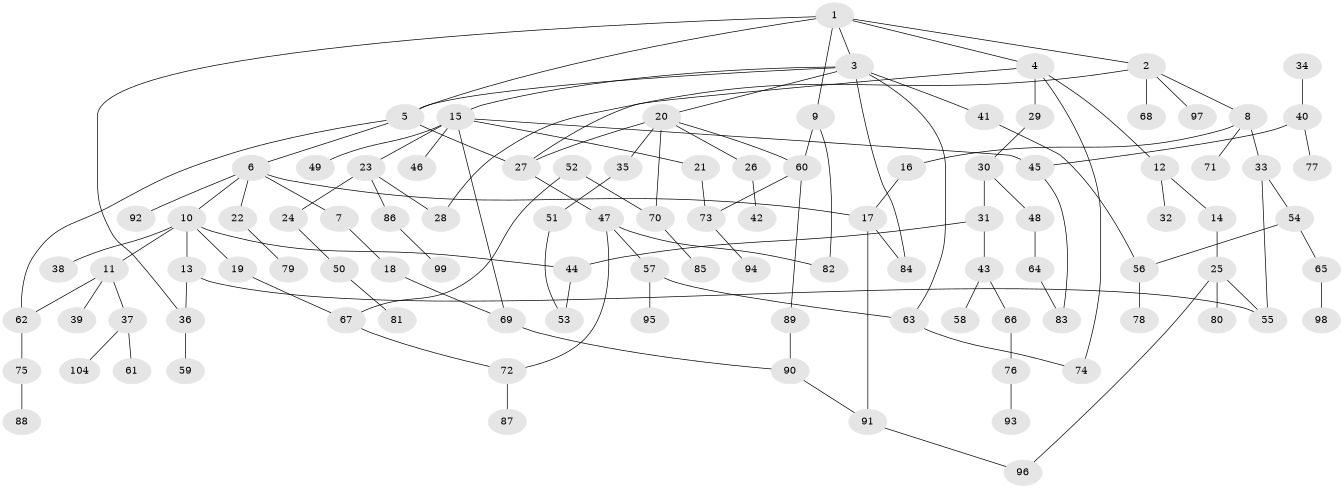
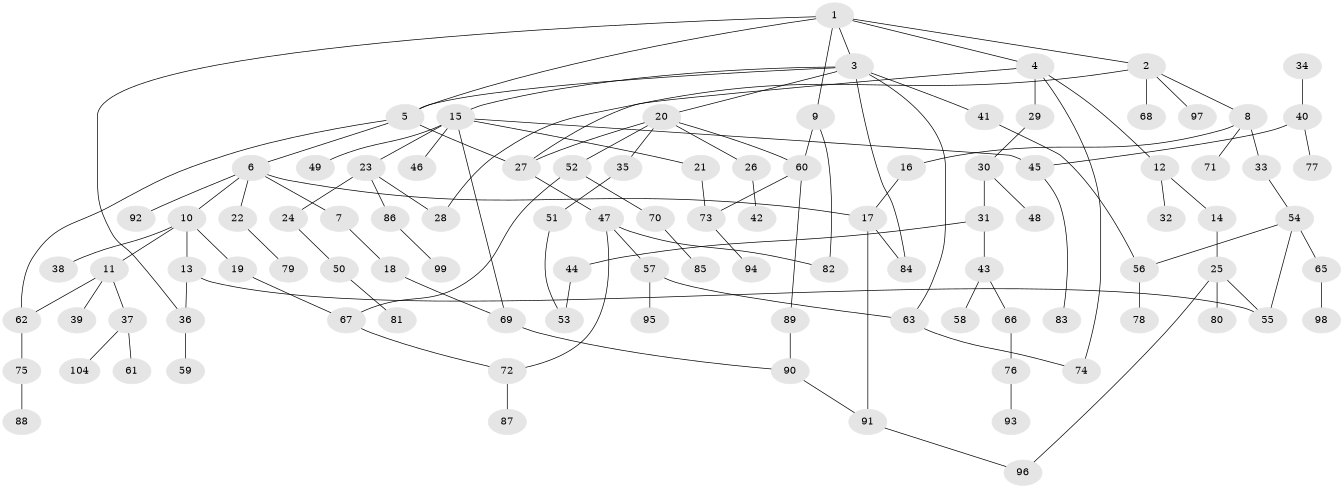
(659, 168) -> (617, 142)
(1265, 244) -> (1281, 270)
(385, 252) -> none
(1035, 270) -> none
